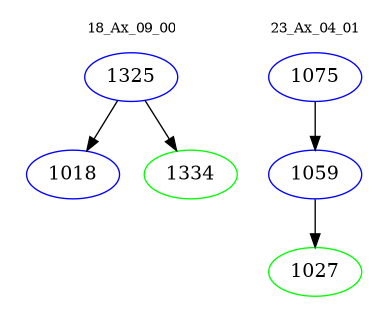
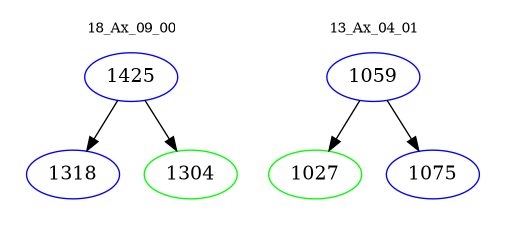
(315, 29) -> (374, 29)
(131, 77) -> (131, 77)
(315, 119) -> (399, 120)
(73, 175) -> (73, 175)
(191, 175) -> (191, 175)
